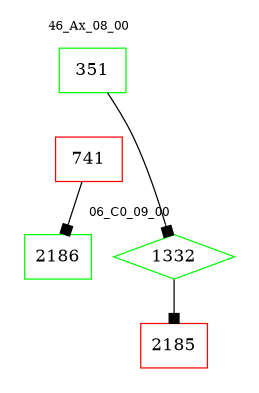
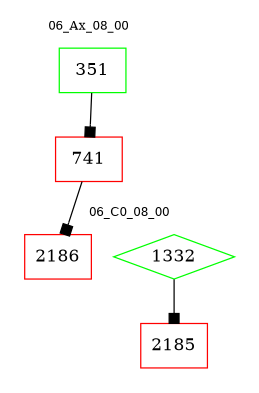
(89, 27) -> (89, 27)
(147, 169) -> (91, 109)
(130, 213) -> (130, 213)
(58, 257) -> (58, 257)
